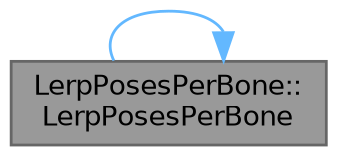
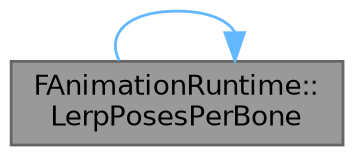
(169, 103) -> (177, 103)
